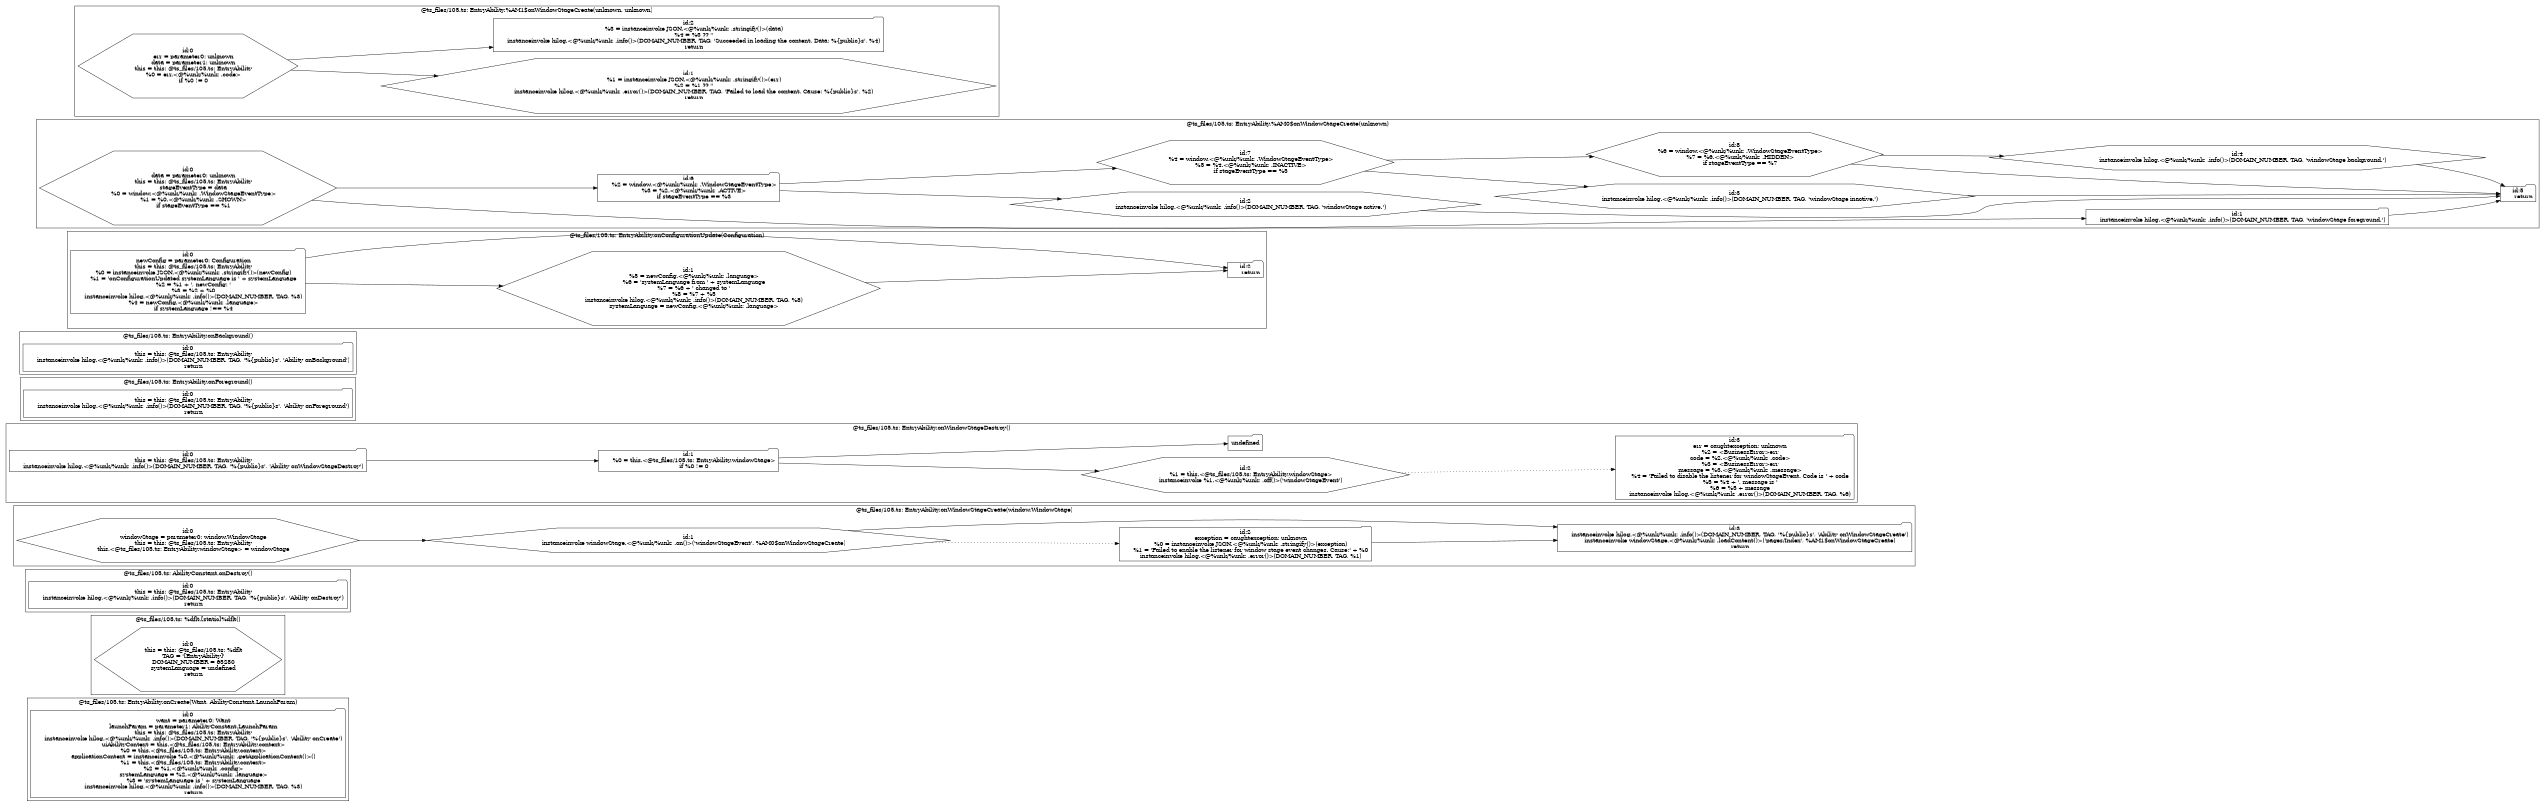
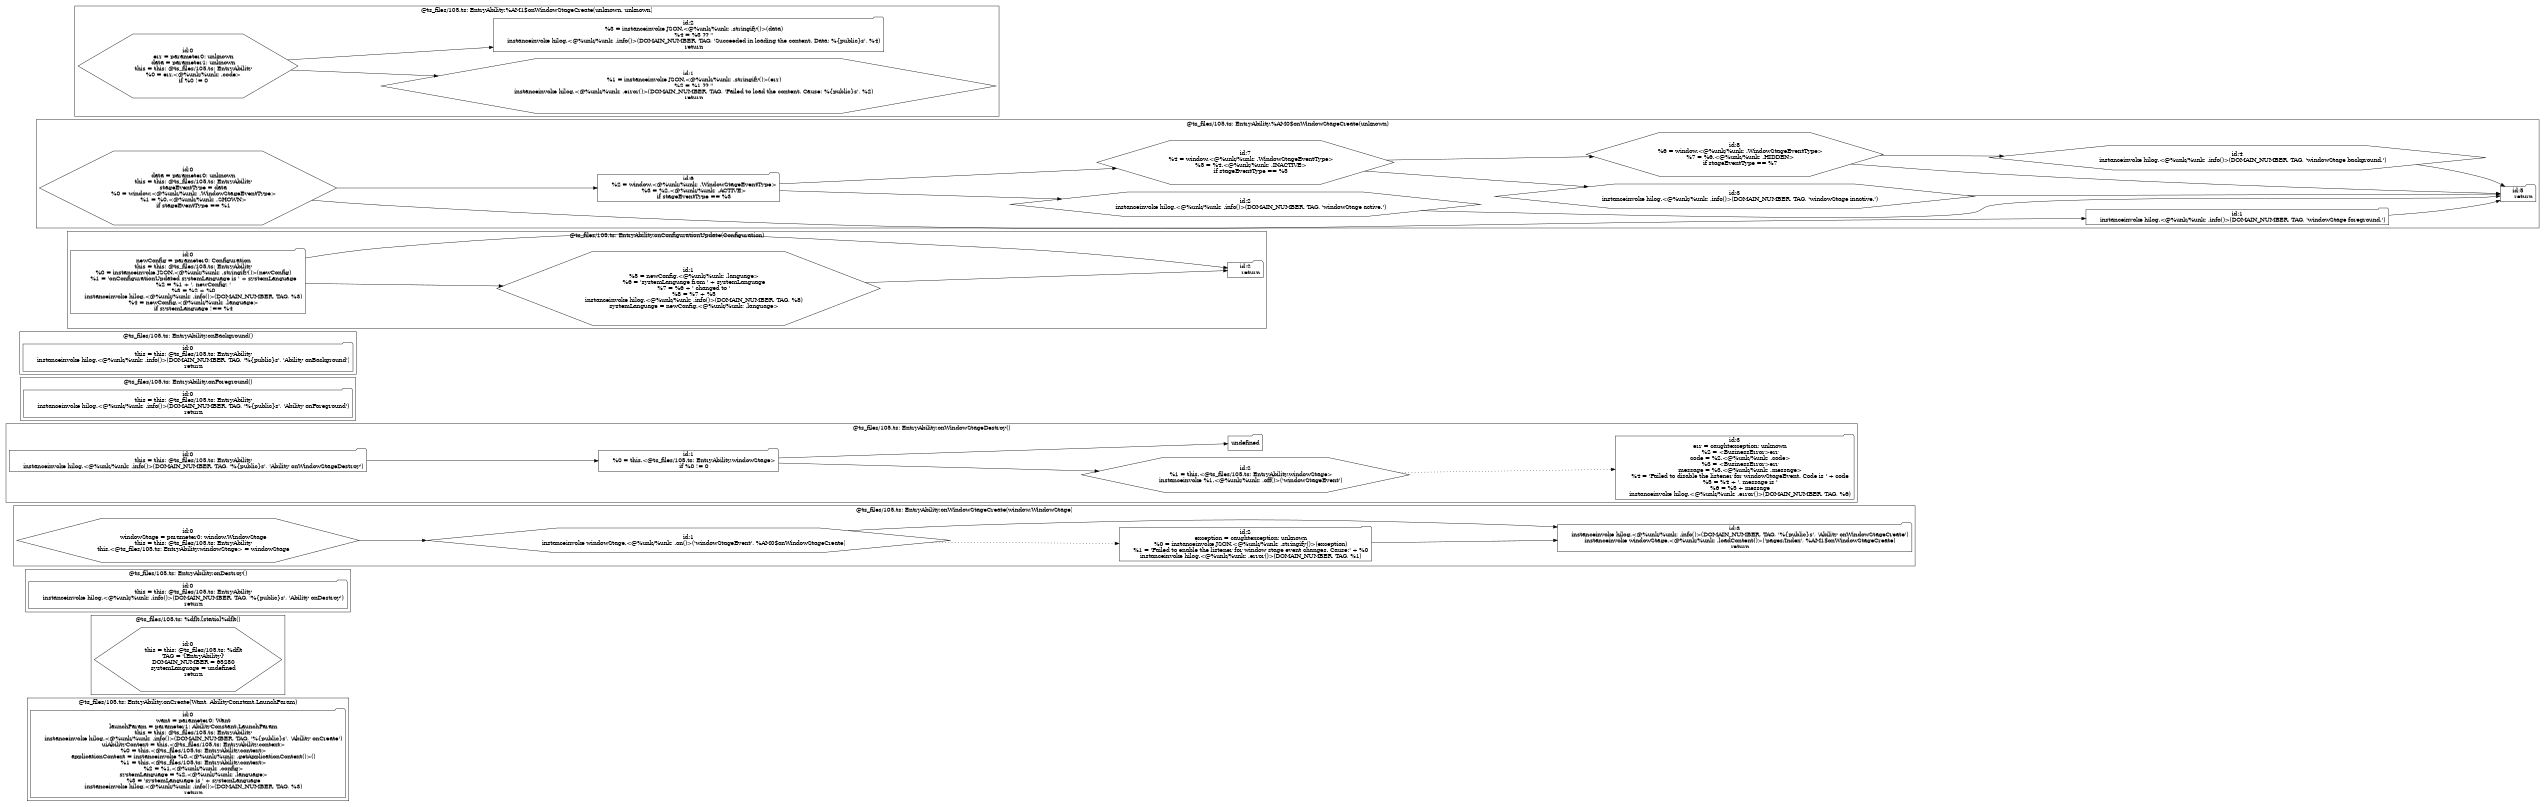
(188, 574) -> (188, 574)
